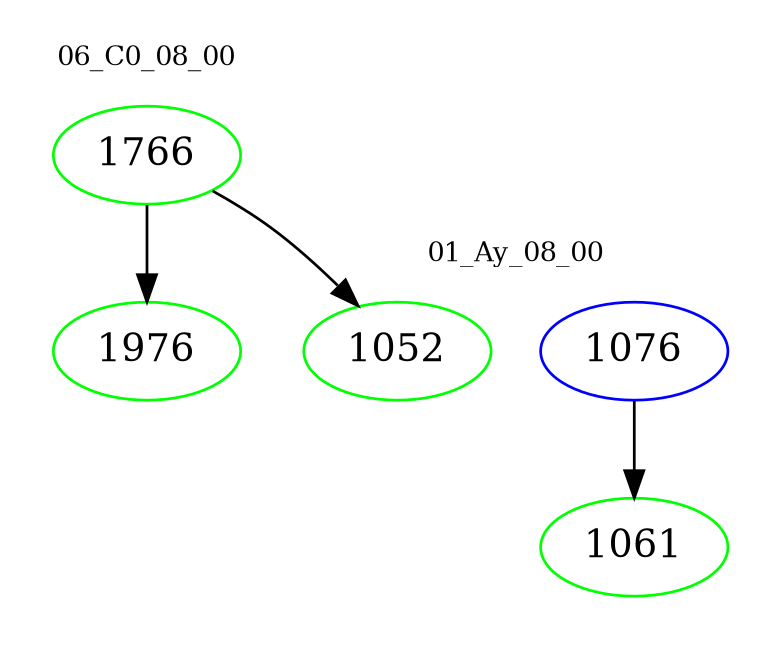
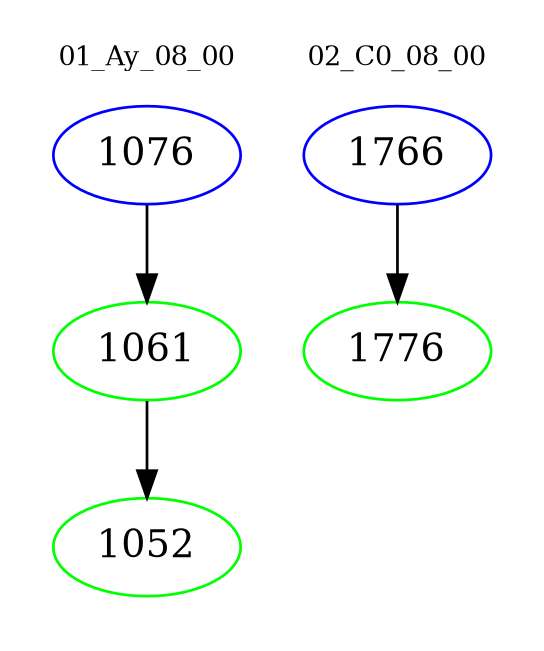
(147, 59) -> (397, 59)
(147, 155) -> (397, 155)
(300, 251) -> (147, 436)
(147, 351) -> (397, 351)
